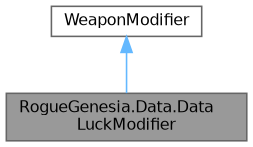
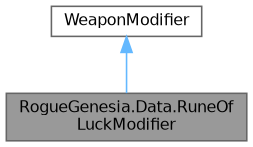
(127, 117) -> (127, 117)
